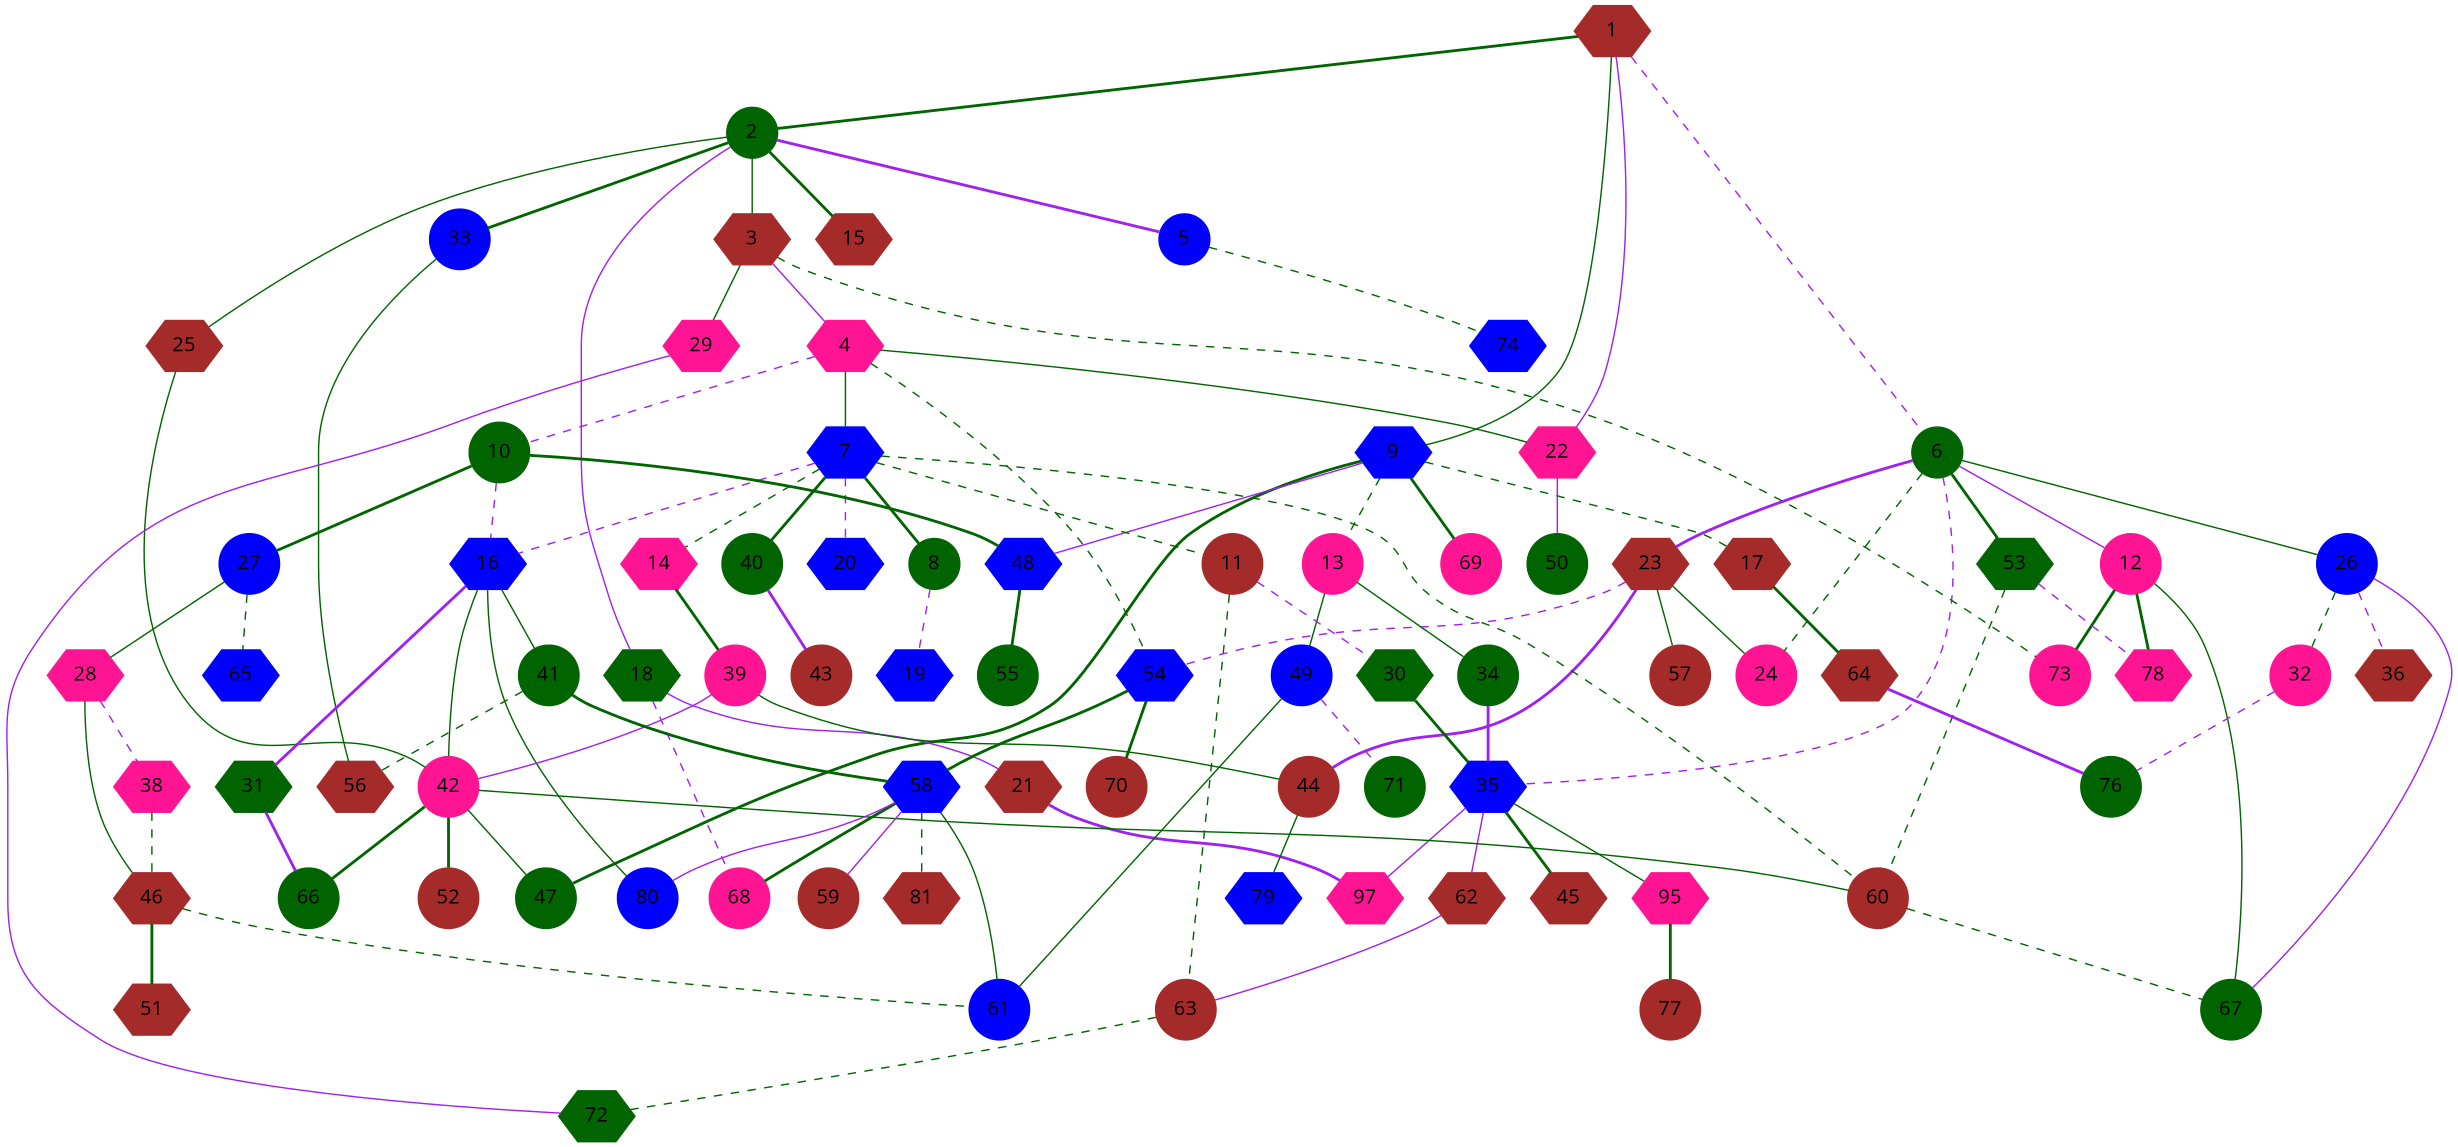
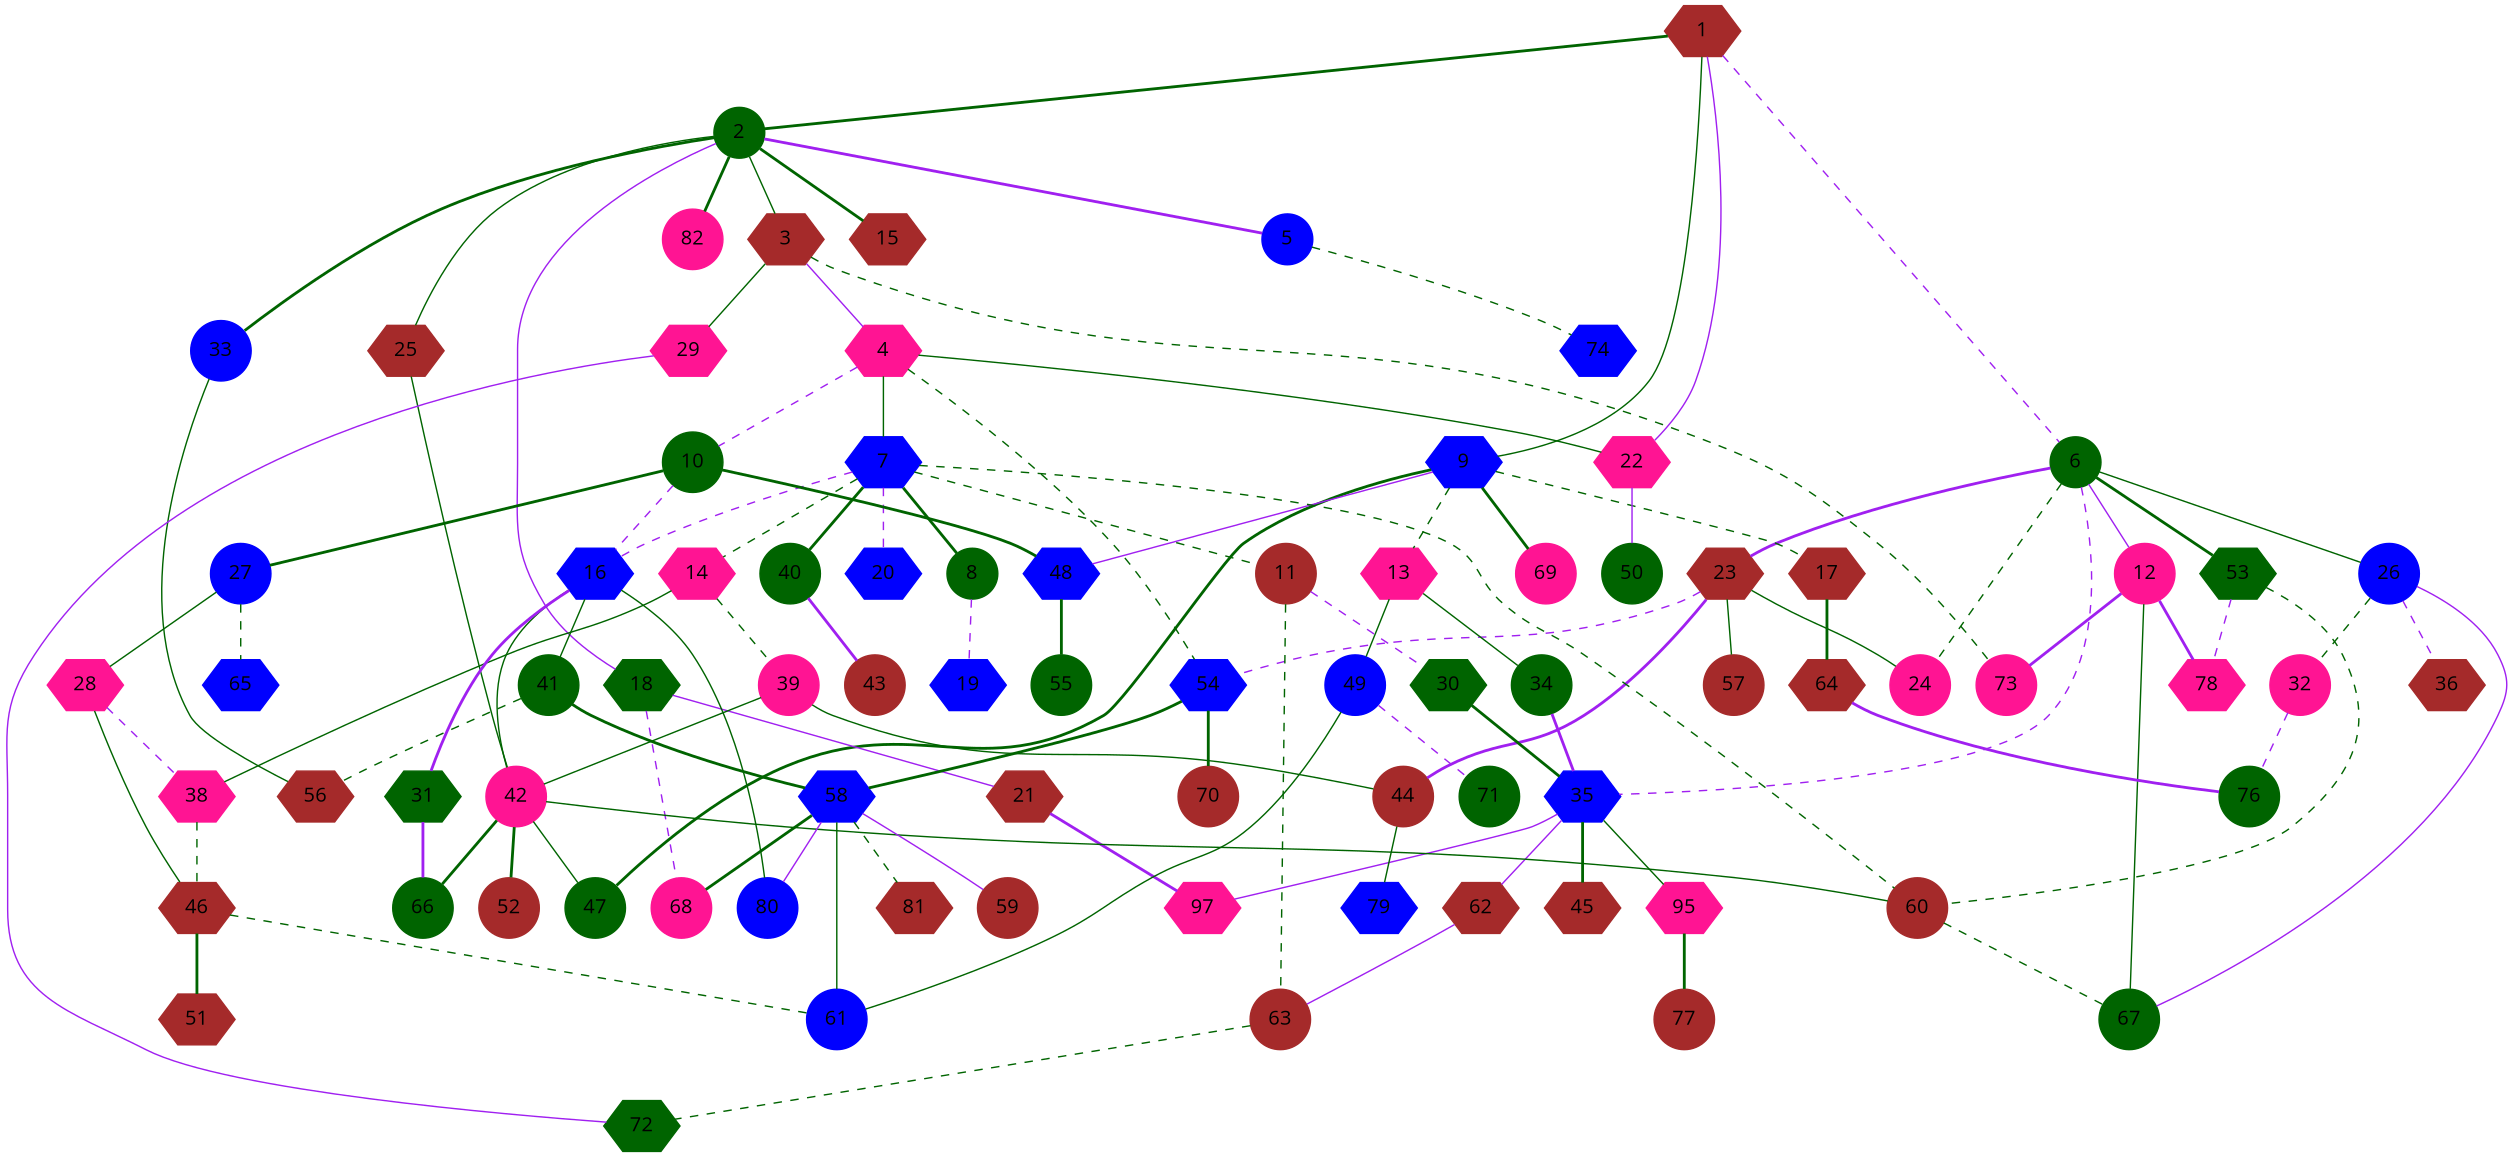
none -> (693, 239)
(1333, 564) -> (1399, 574)
(2096, 618) -> (2075, 630)
(697, 620) -> (743, 630)
(2143, 622) -> (2176, 630)
none -> (446, 680)
(598, 744) -> (663, 736)
